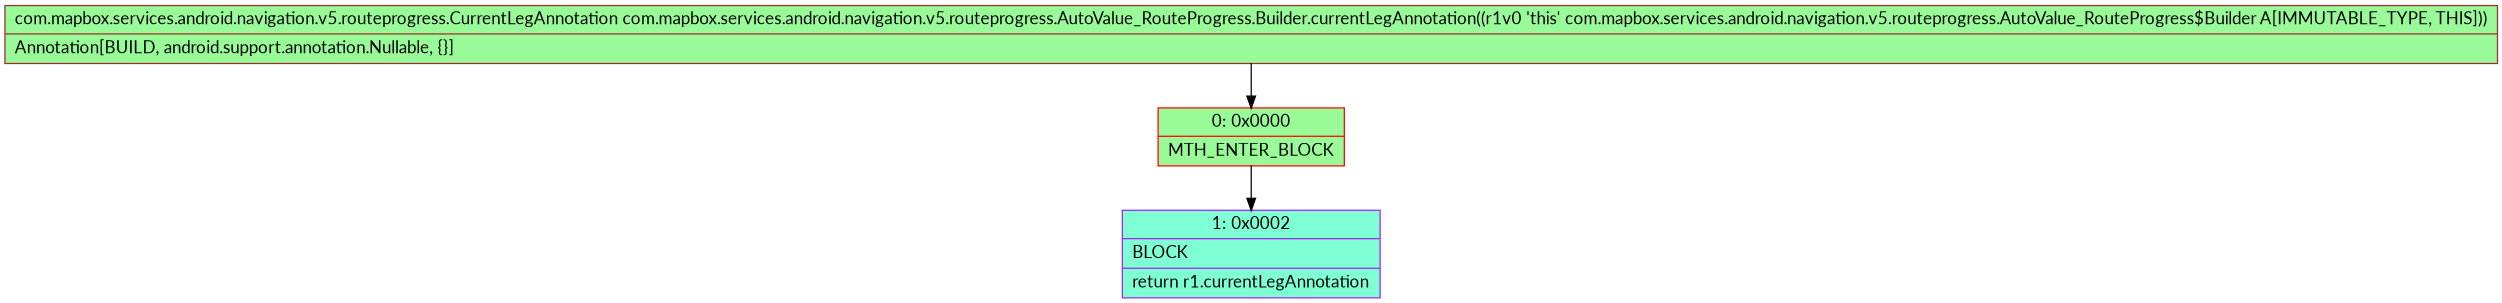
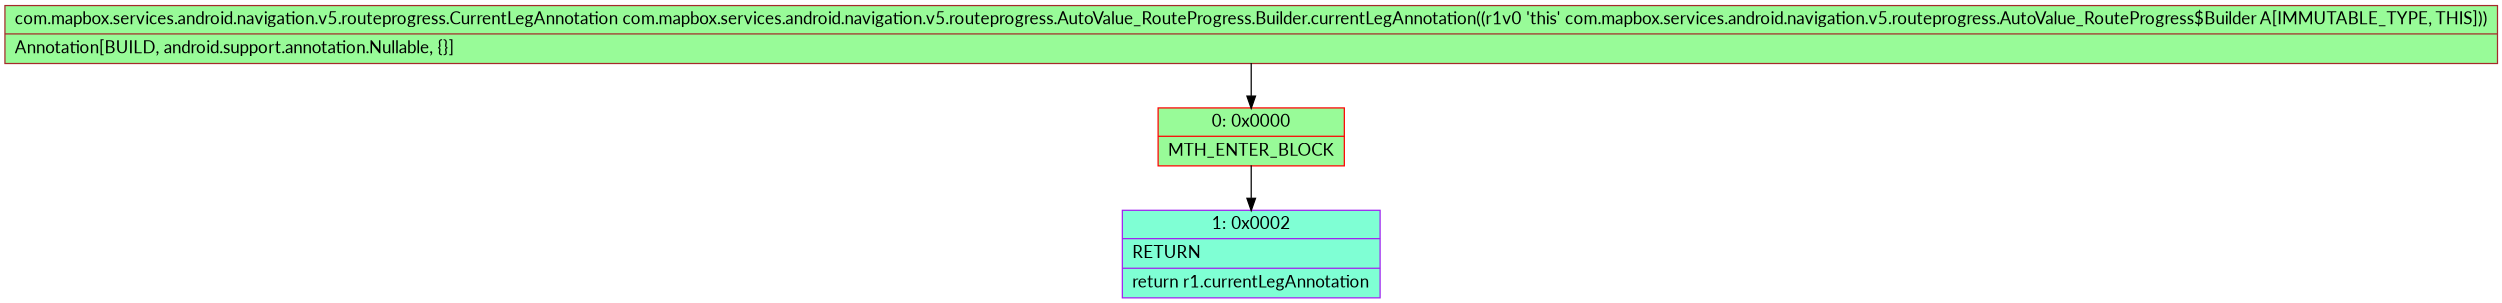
(1161, 253) -> (1167, 253)
